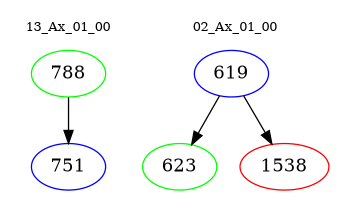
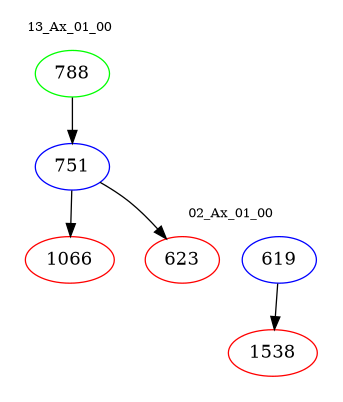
(209, 115) -> (143, 214)
(180, 167) -> (182, 260)
none -> (70, 260)
